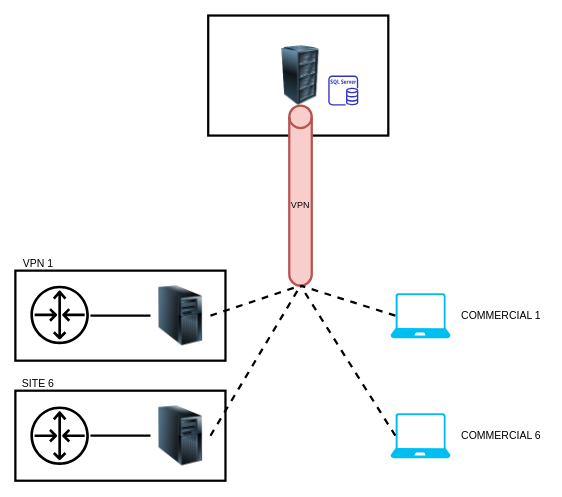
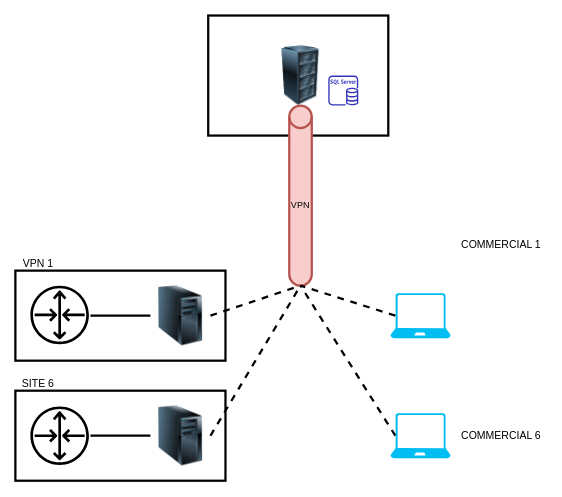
(501, 315) -> (501, 244)
